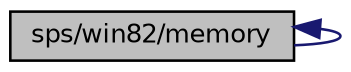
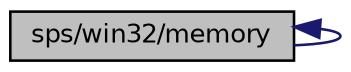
(152, 36) -> (152, 36)
